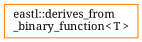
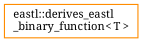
(71, 21) -> (71, 21)
